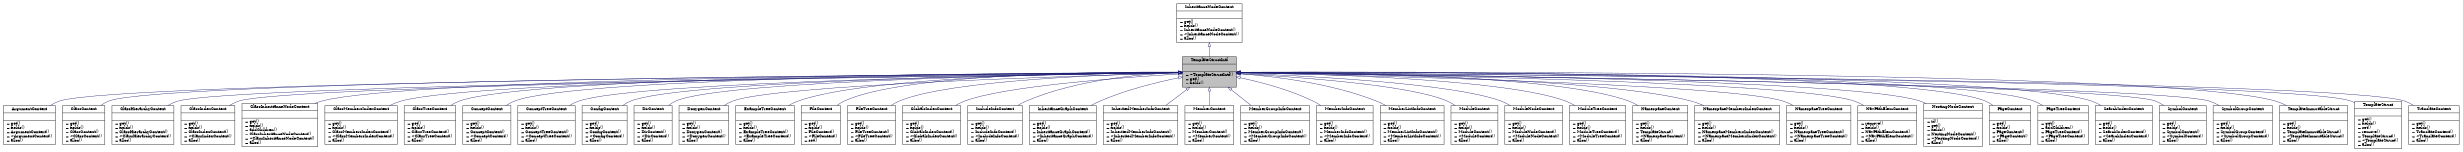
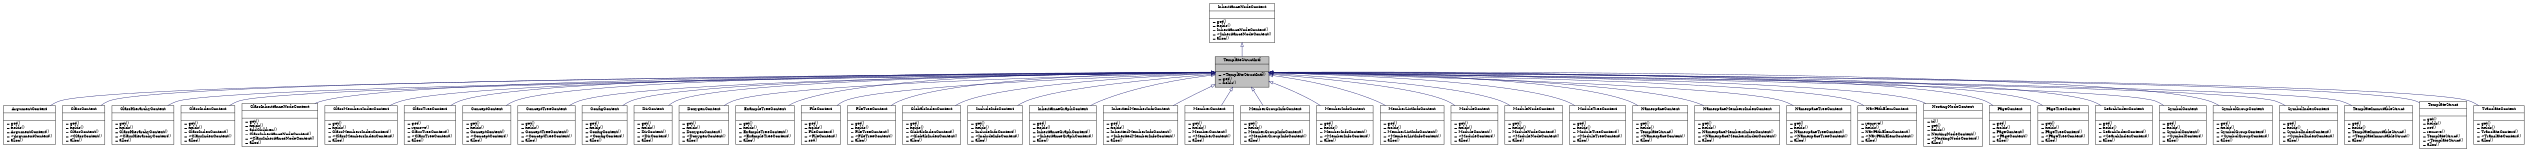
none -> (2309, 125)
(416, 128) -> (418, 128)
(2057, 128) -> (2050, 128)
